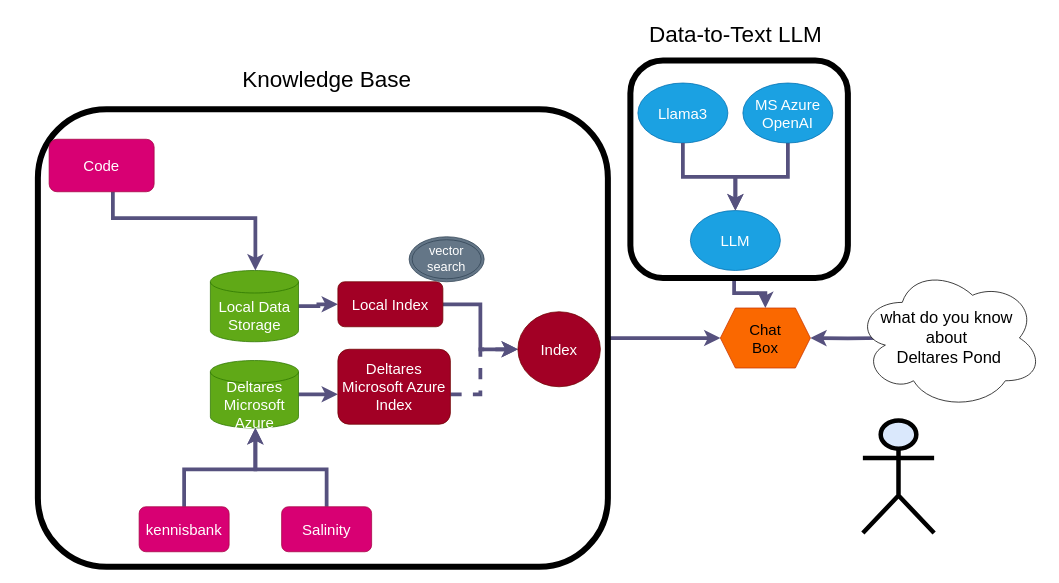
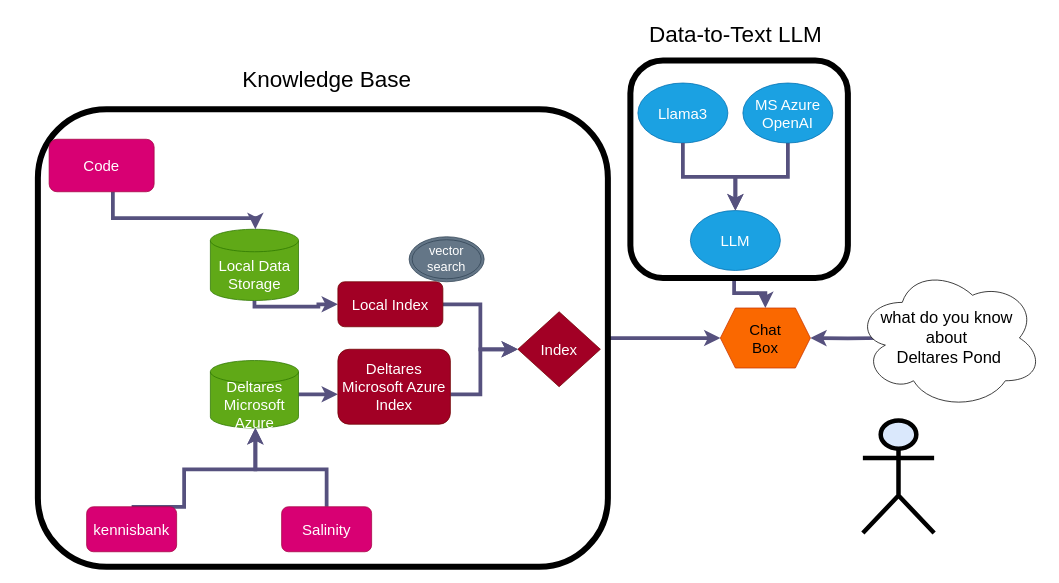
(254, 306) -> (254, 265)
(559, 349) -> (559, 349)
(467, 394) -> (467, 394)
(184, 529) -> (132, 529)
